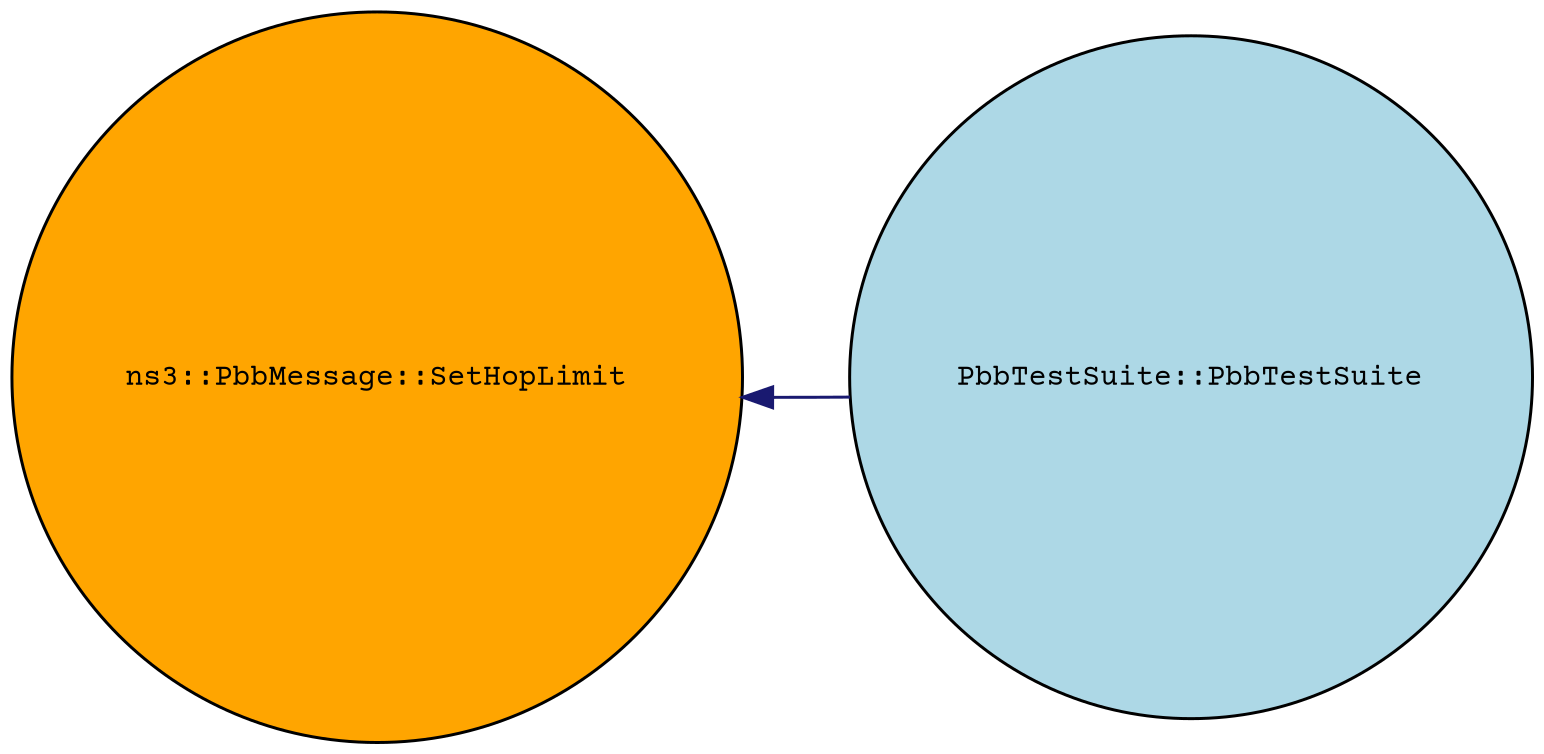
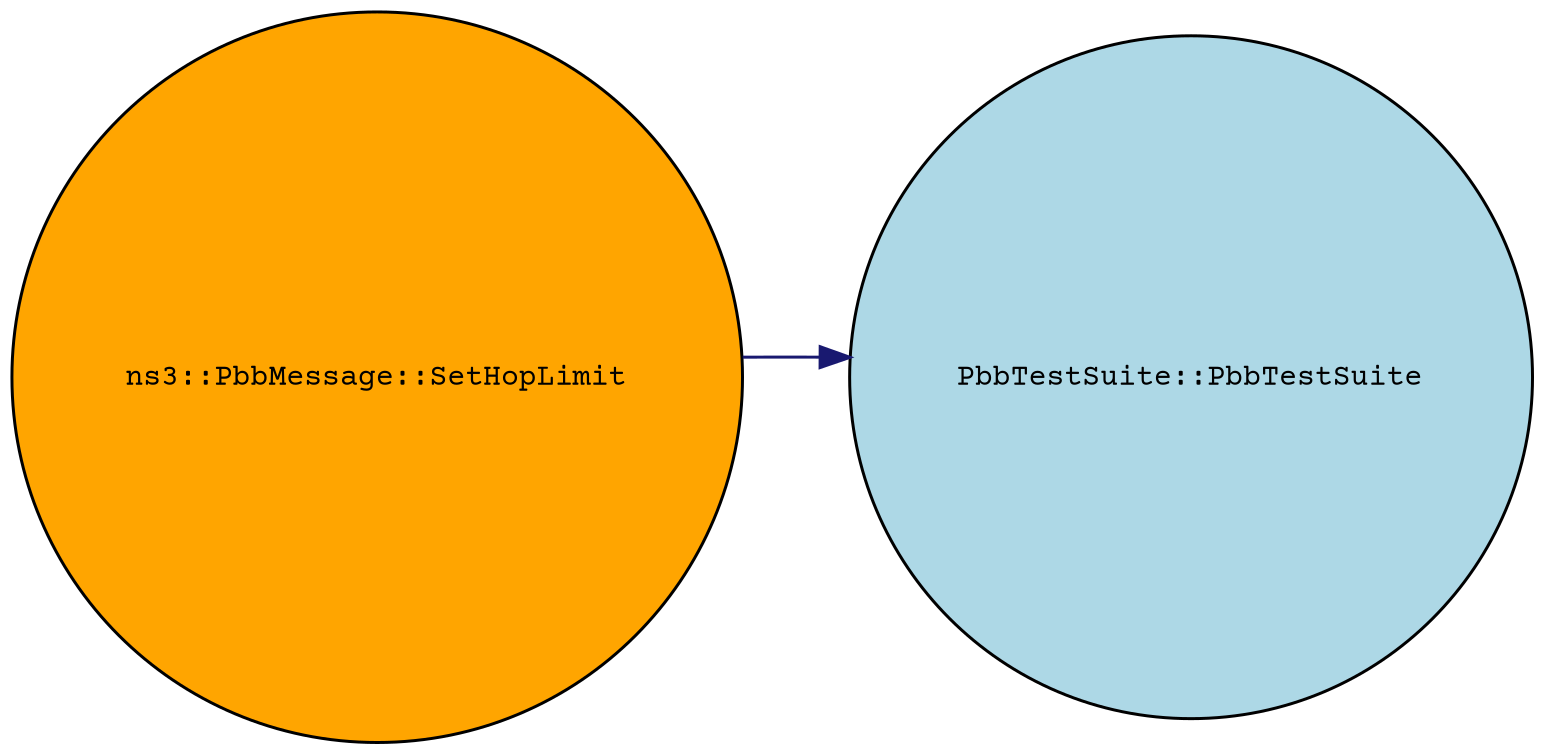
(811, 397) -> (781, 357)
